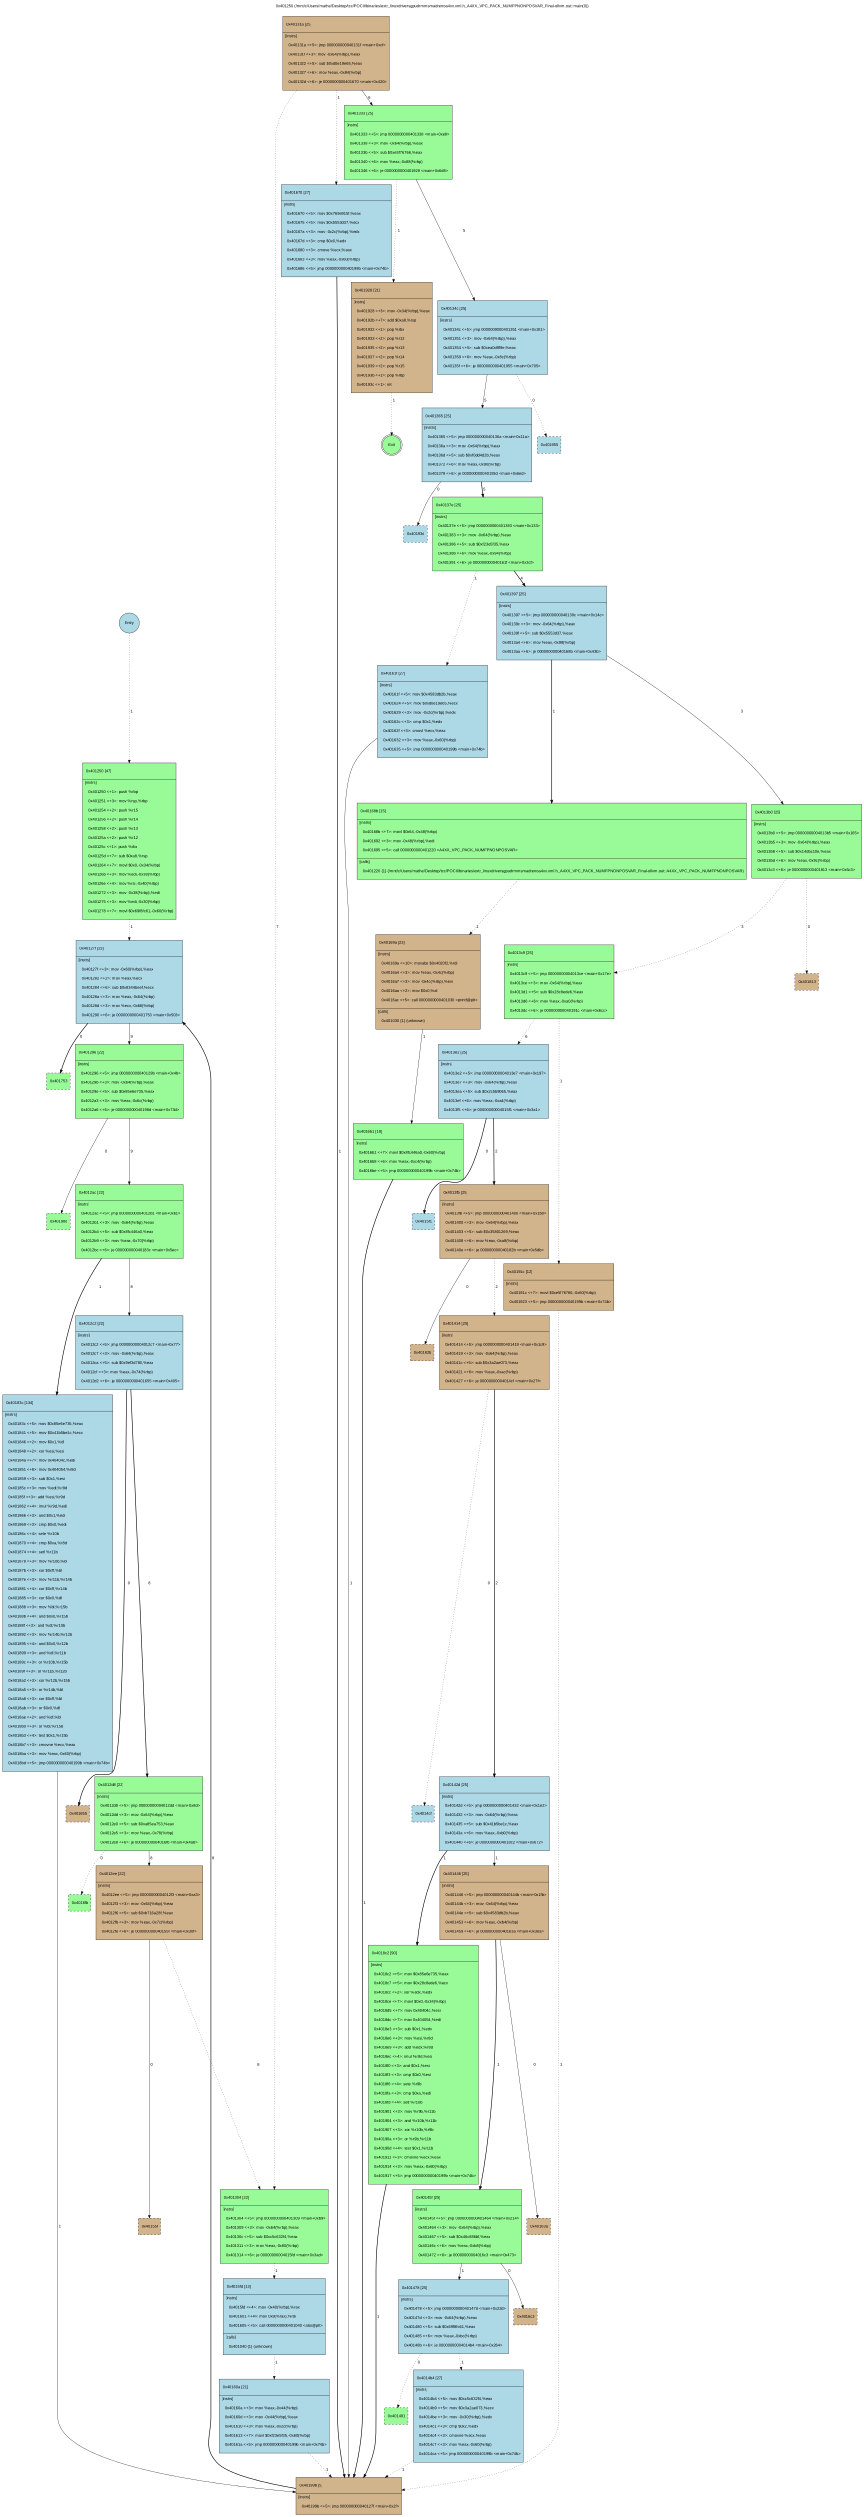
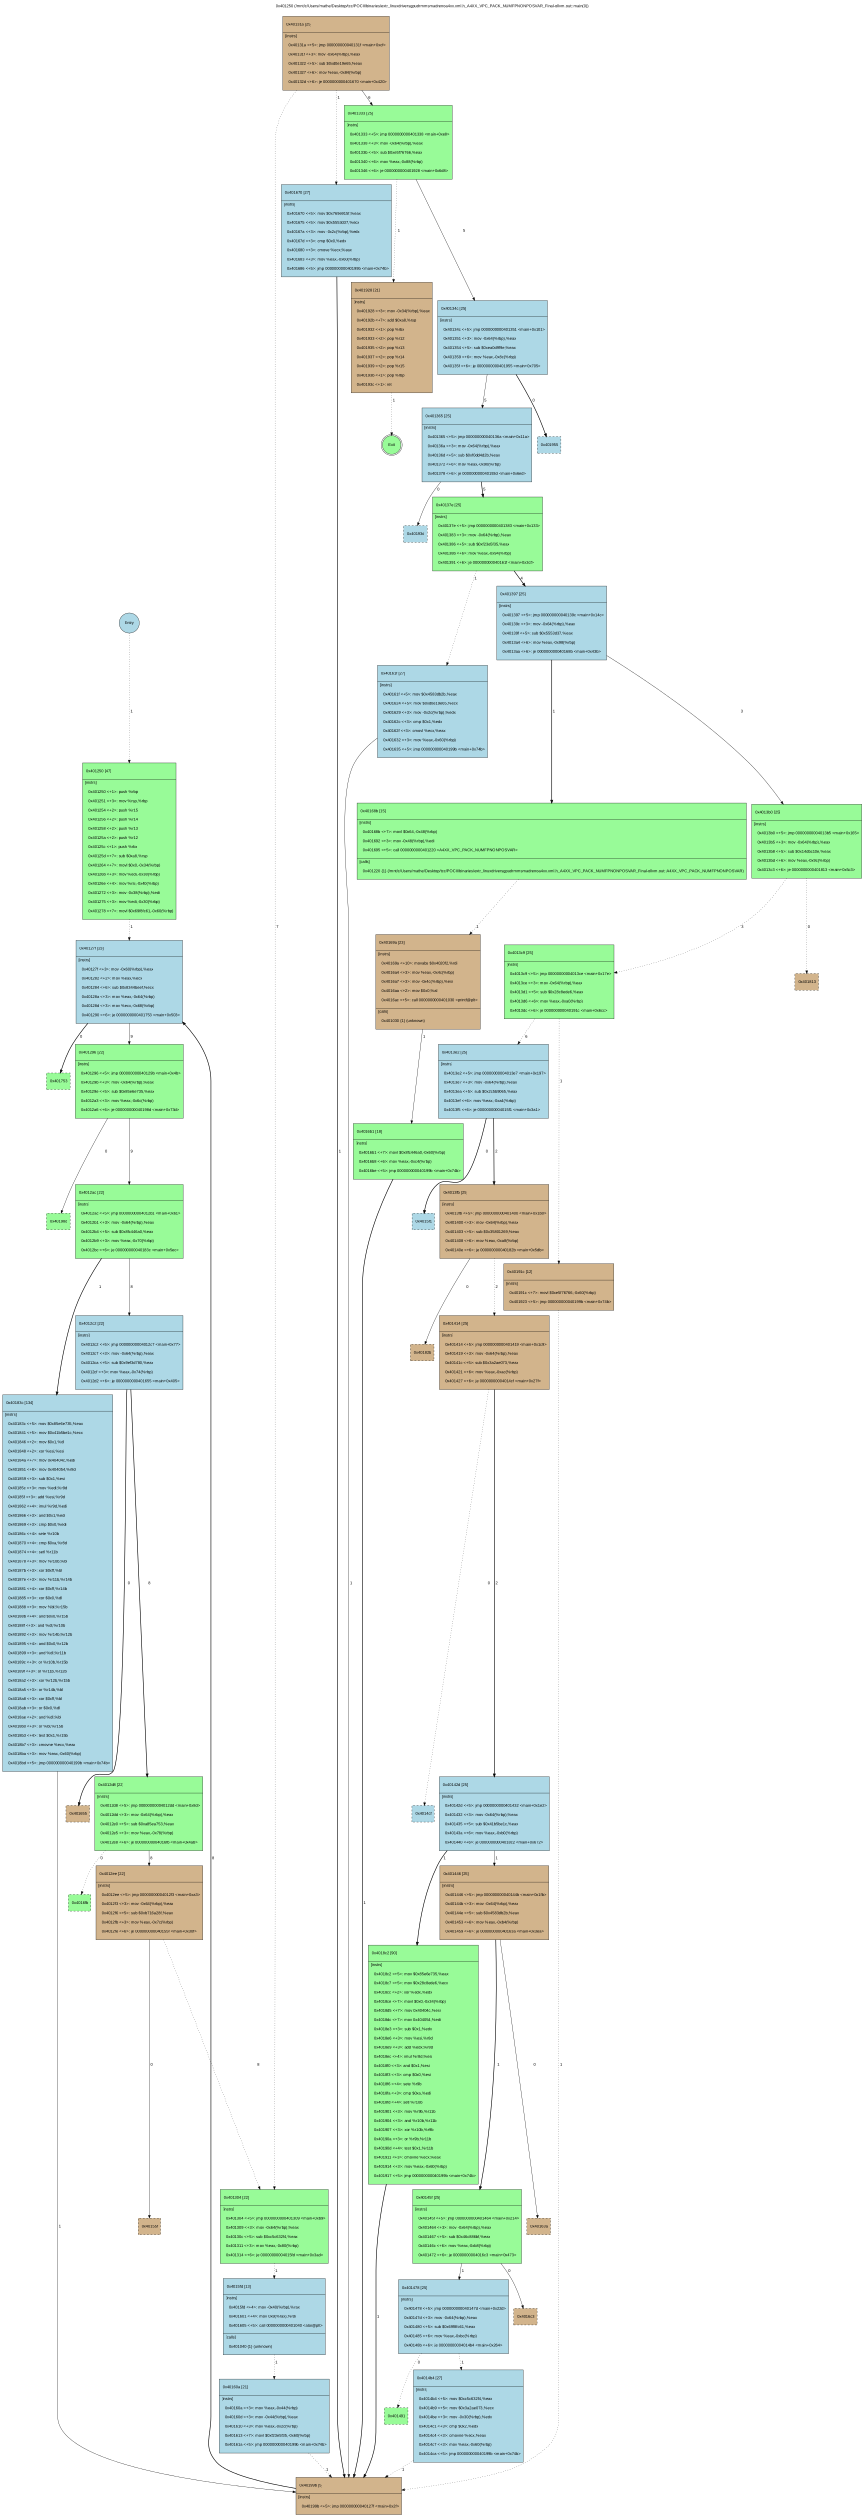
(532, 403) -> (532, 403)
